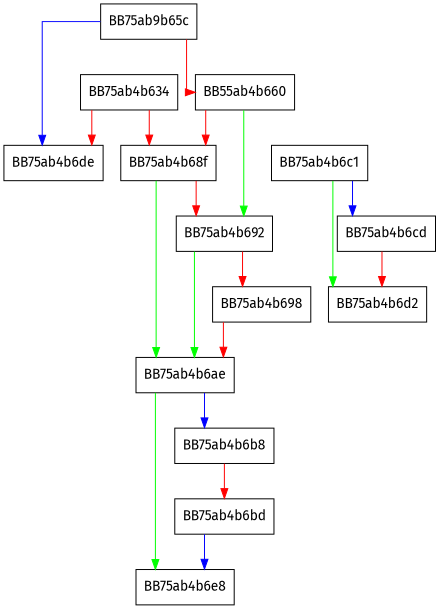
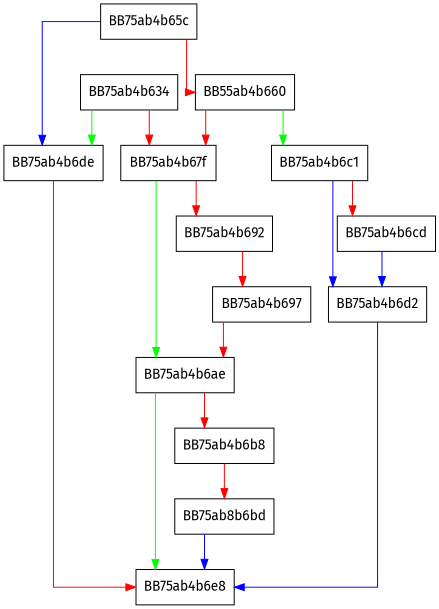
(149, 22) -> (149, 22)
(92, 123) -> (92, 123)
(244, 158) -> (283, 123)
(168, 163) -> (168, 163)
(353, 193) -> (353, 193)
(333, 229) -> (333, 229)
(382, 264) -> (382, 264)
(194, 300) -> none
(262, 304) -> (262, 304)
(204, 405) -> (204, 405)
none -> (54, 420)
(224, 517) -> (224, 517)
none -> (378, 521)
